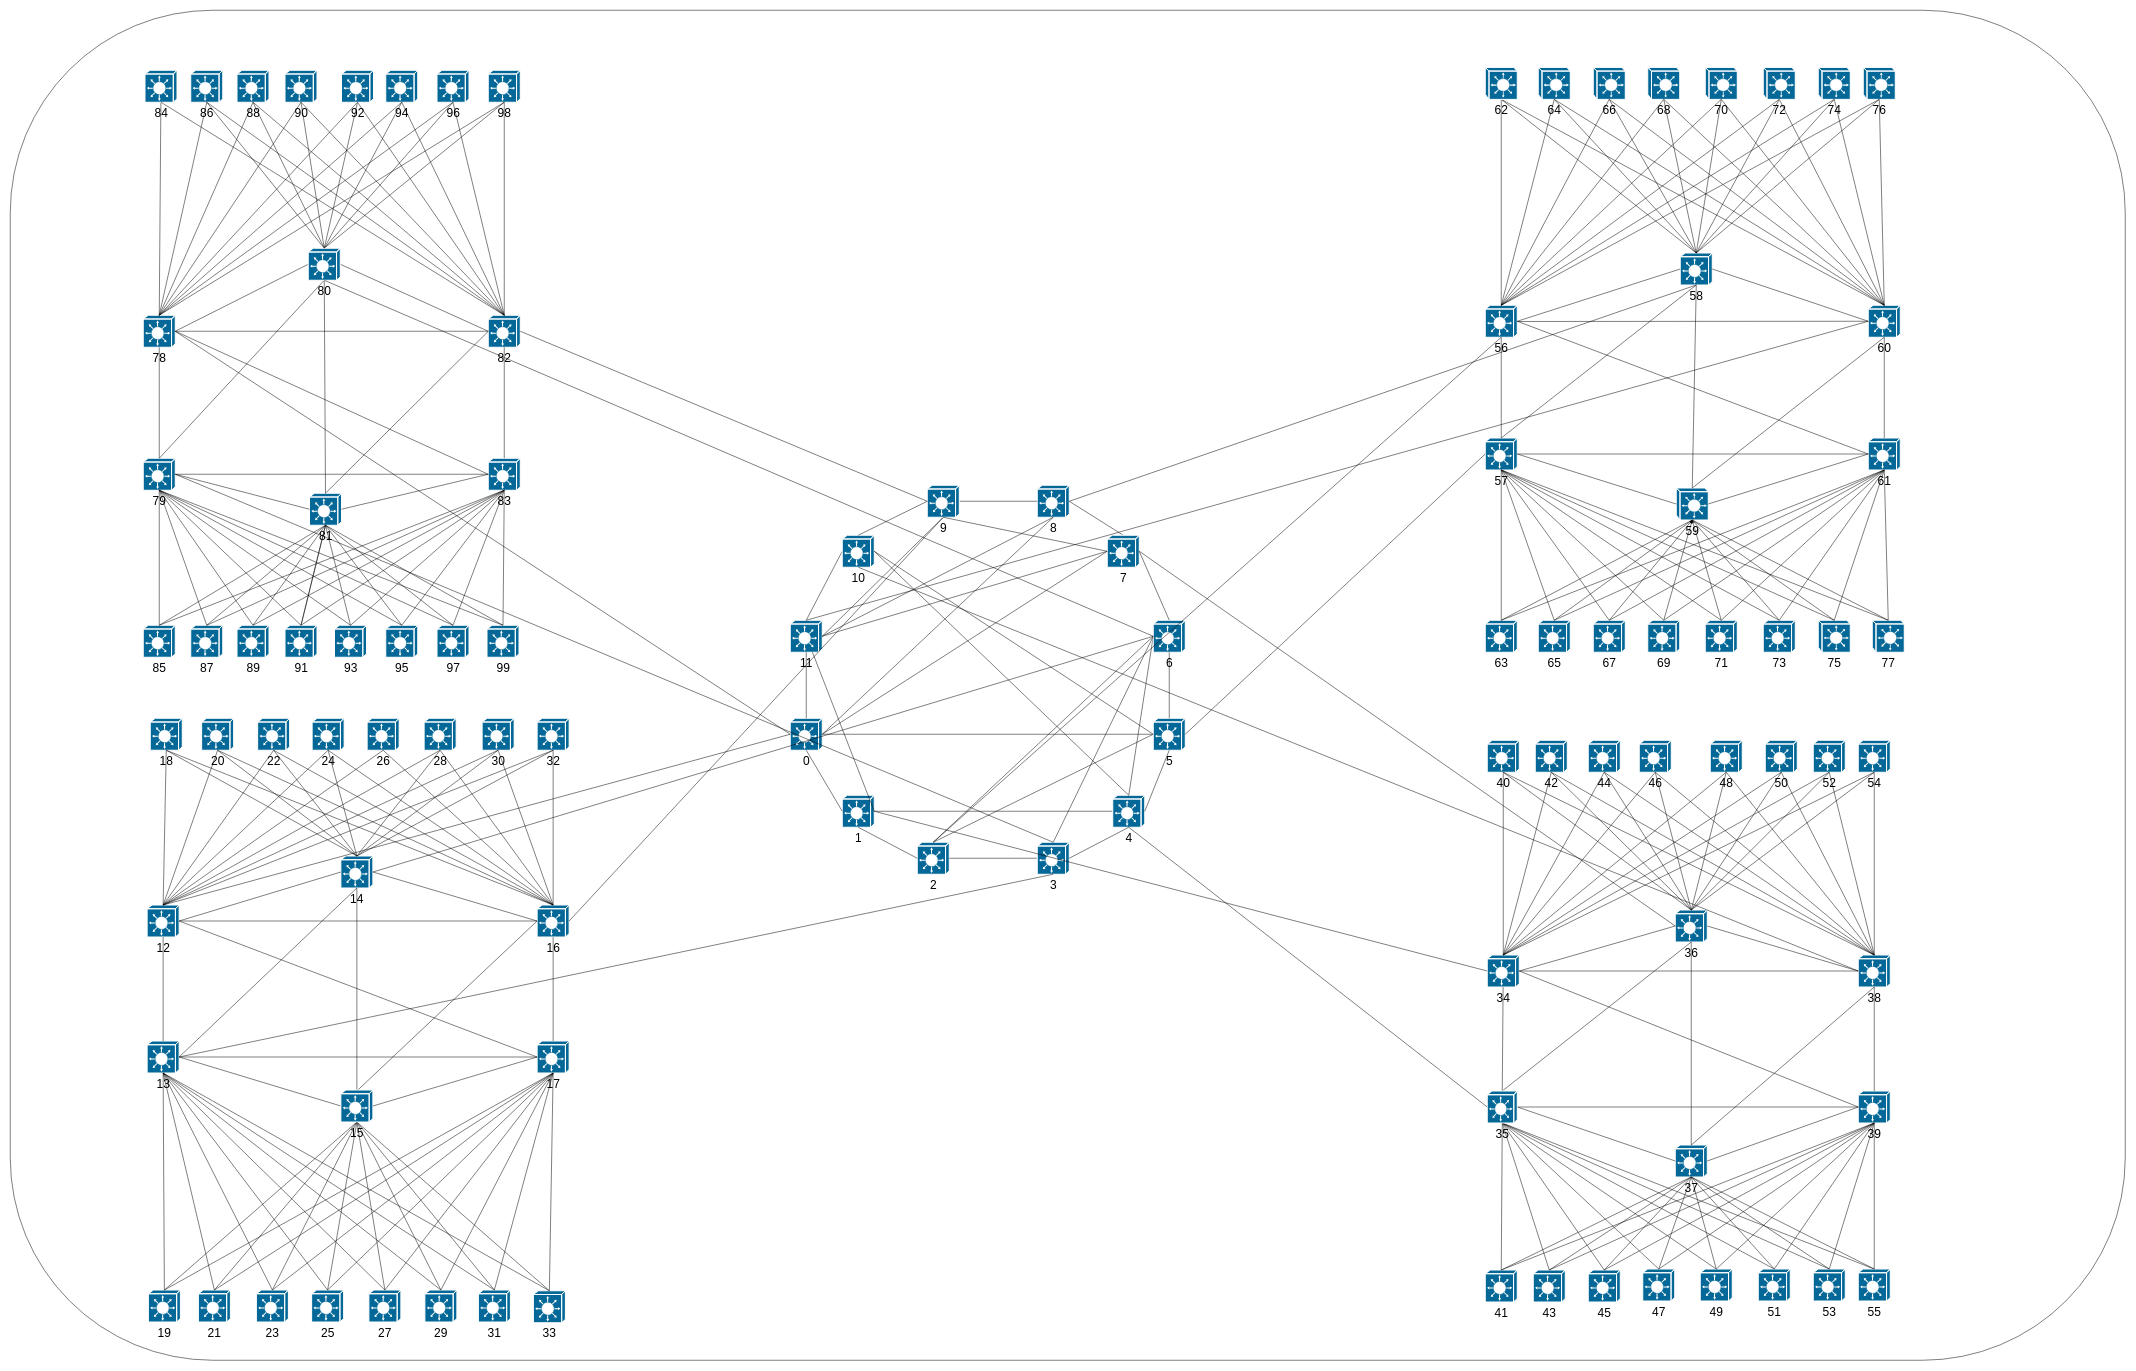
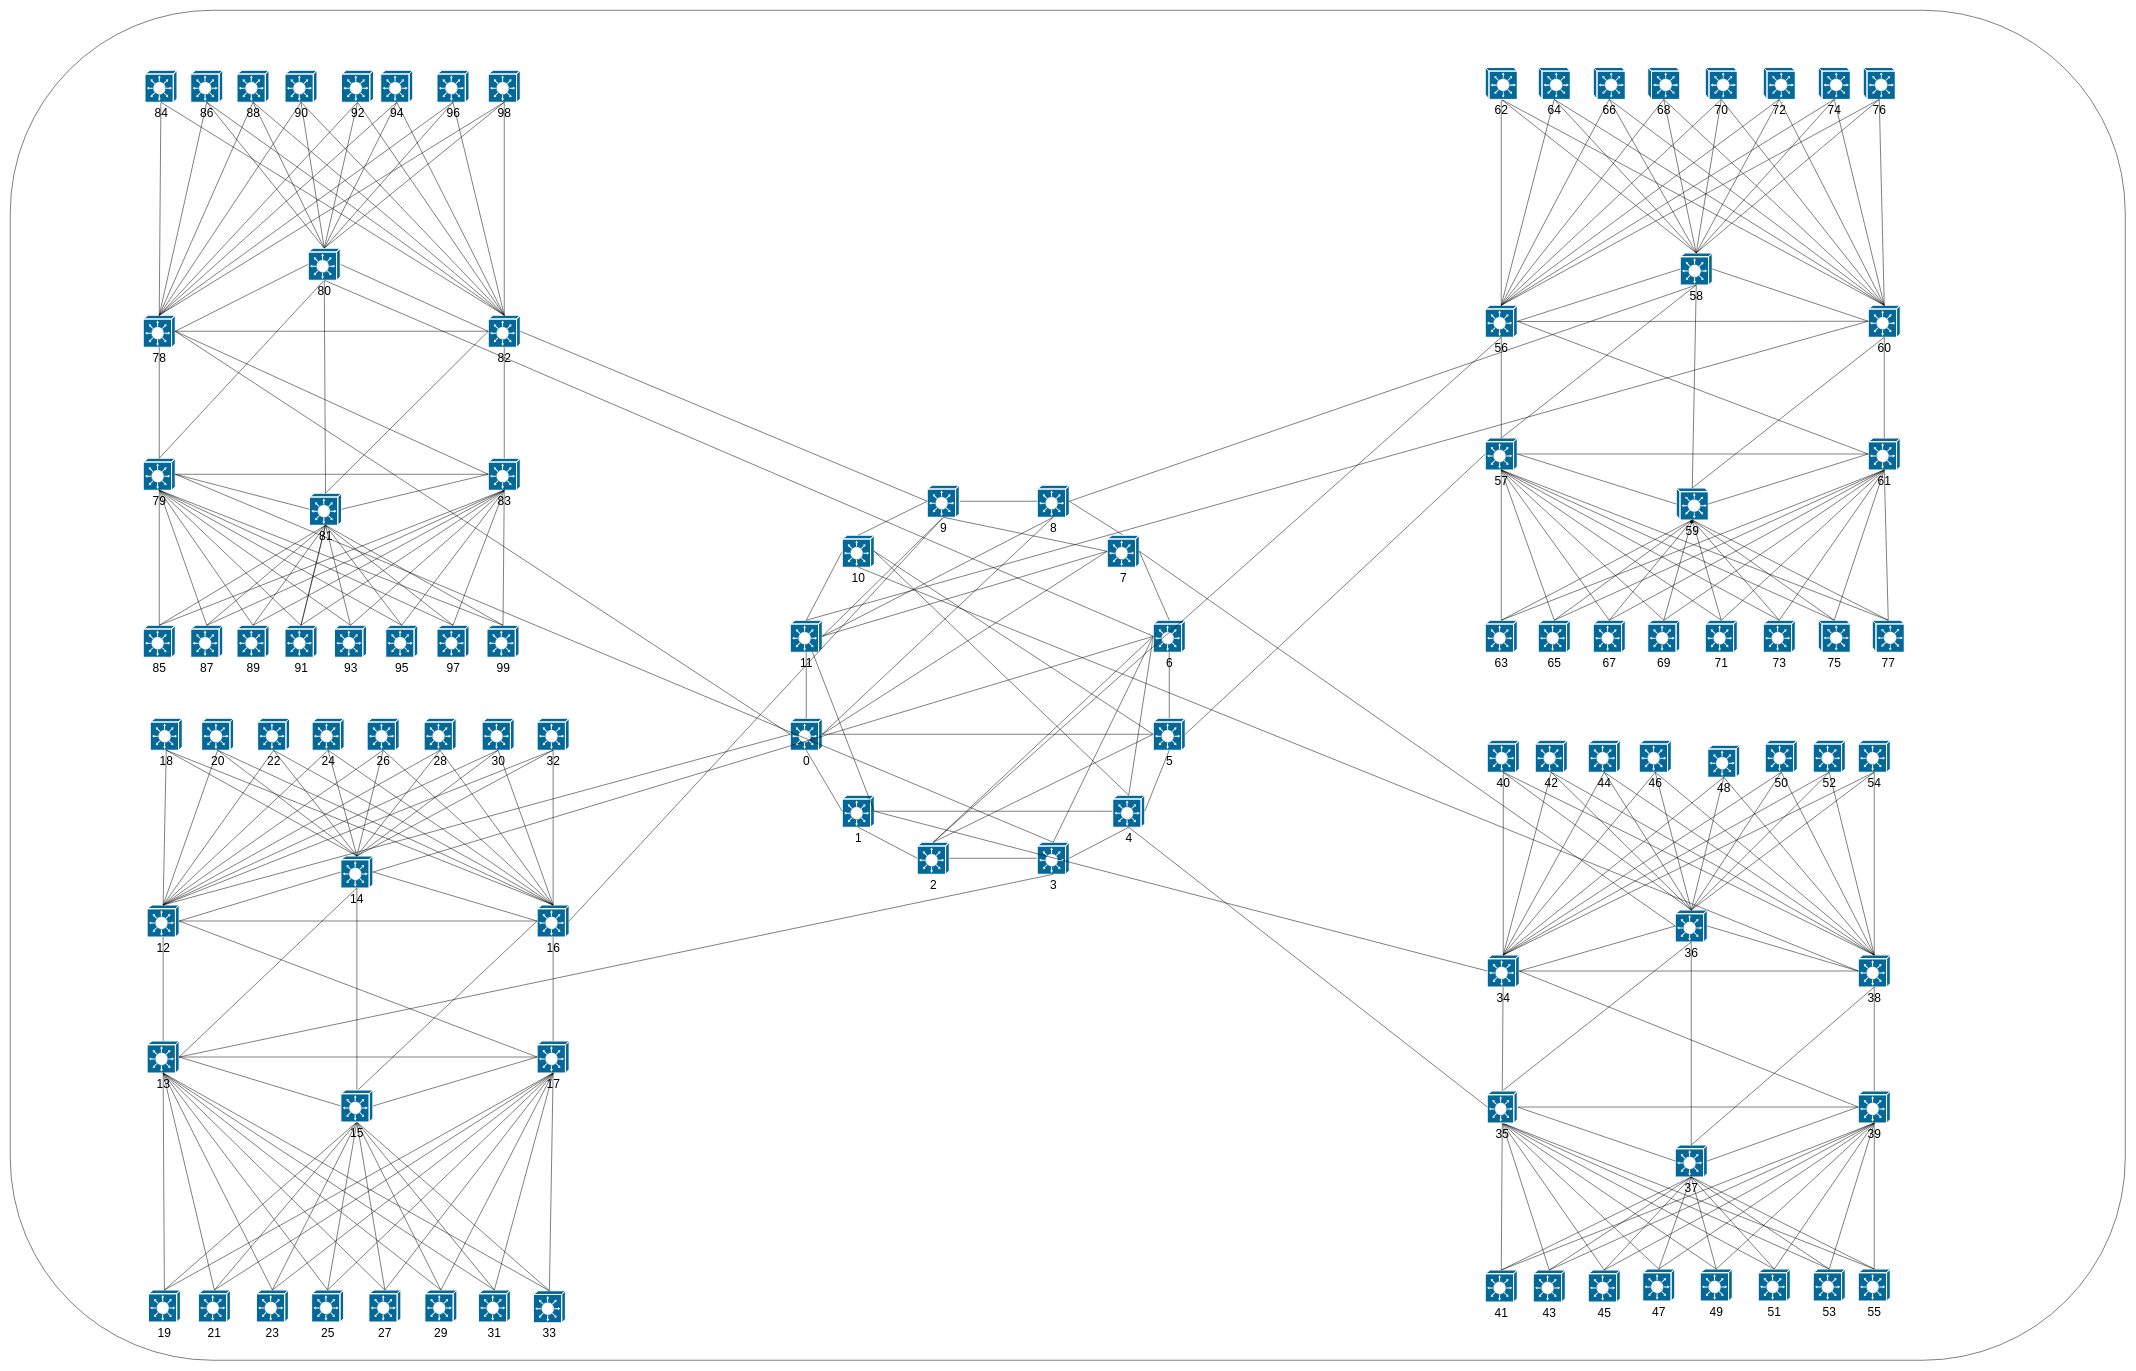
(402, 86) -> (397, 86)
(1726, 756) -> (1724, 761)
none -> (370, 802)
